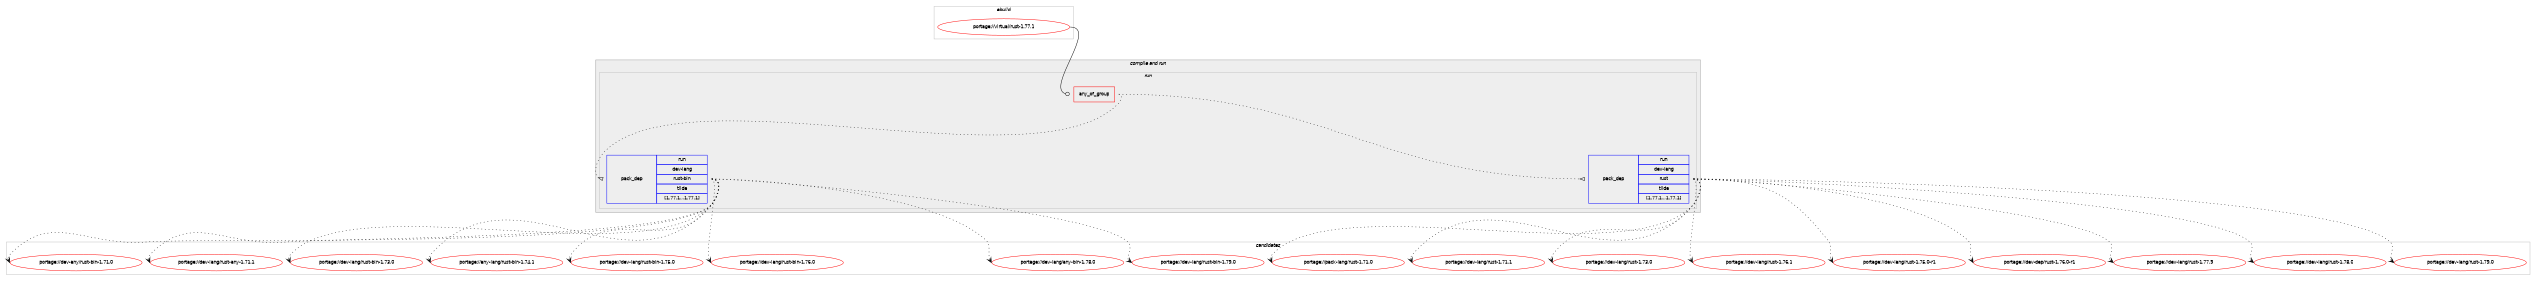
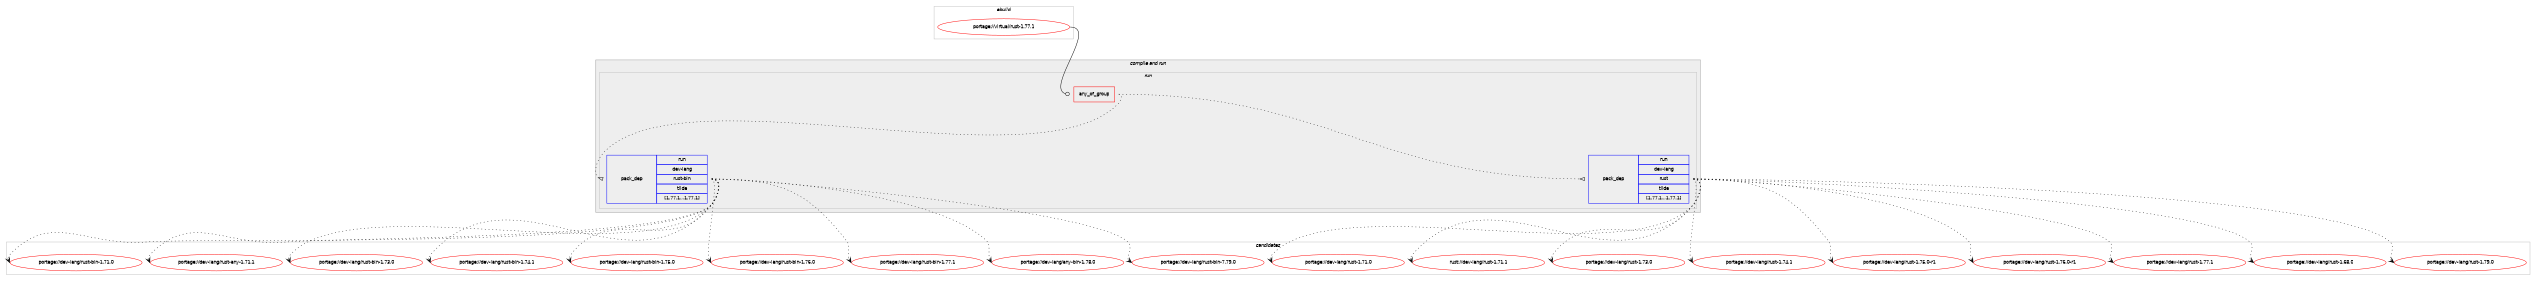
(76, 263) -> (76, 263)
(497, 263) -> (497, 263)
none -> (918, 263)
(1198, 263) -> (1198, 263)
(1338, 263) -> (1338, 263)
(1479, 263) -> (1479, 263)
(1759, 263) -> (1759, 263)
(2040, 263) -> (2040, 263)
(2180, 263) -> (2180, 263)
(2320, 263) -> (2320, 263)
